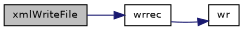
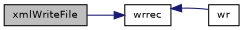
(184, 22) -> (195, 8)
